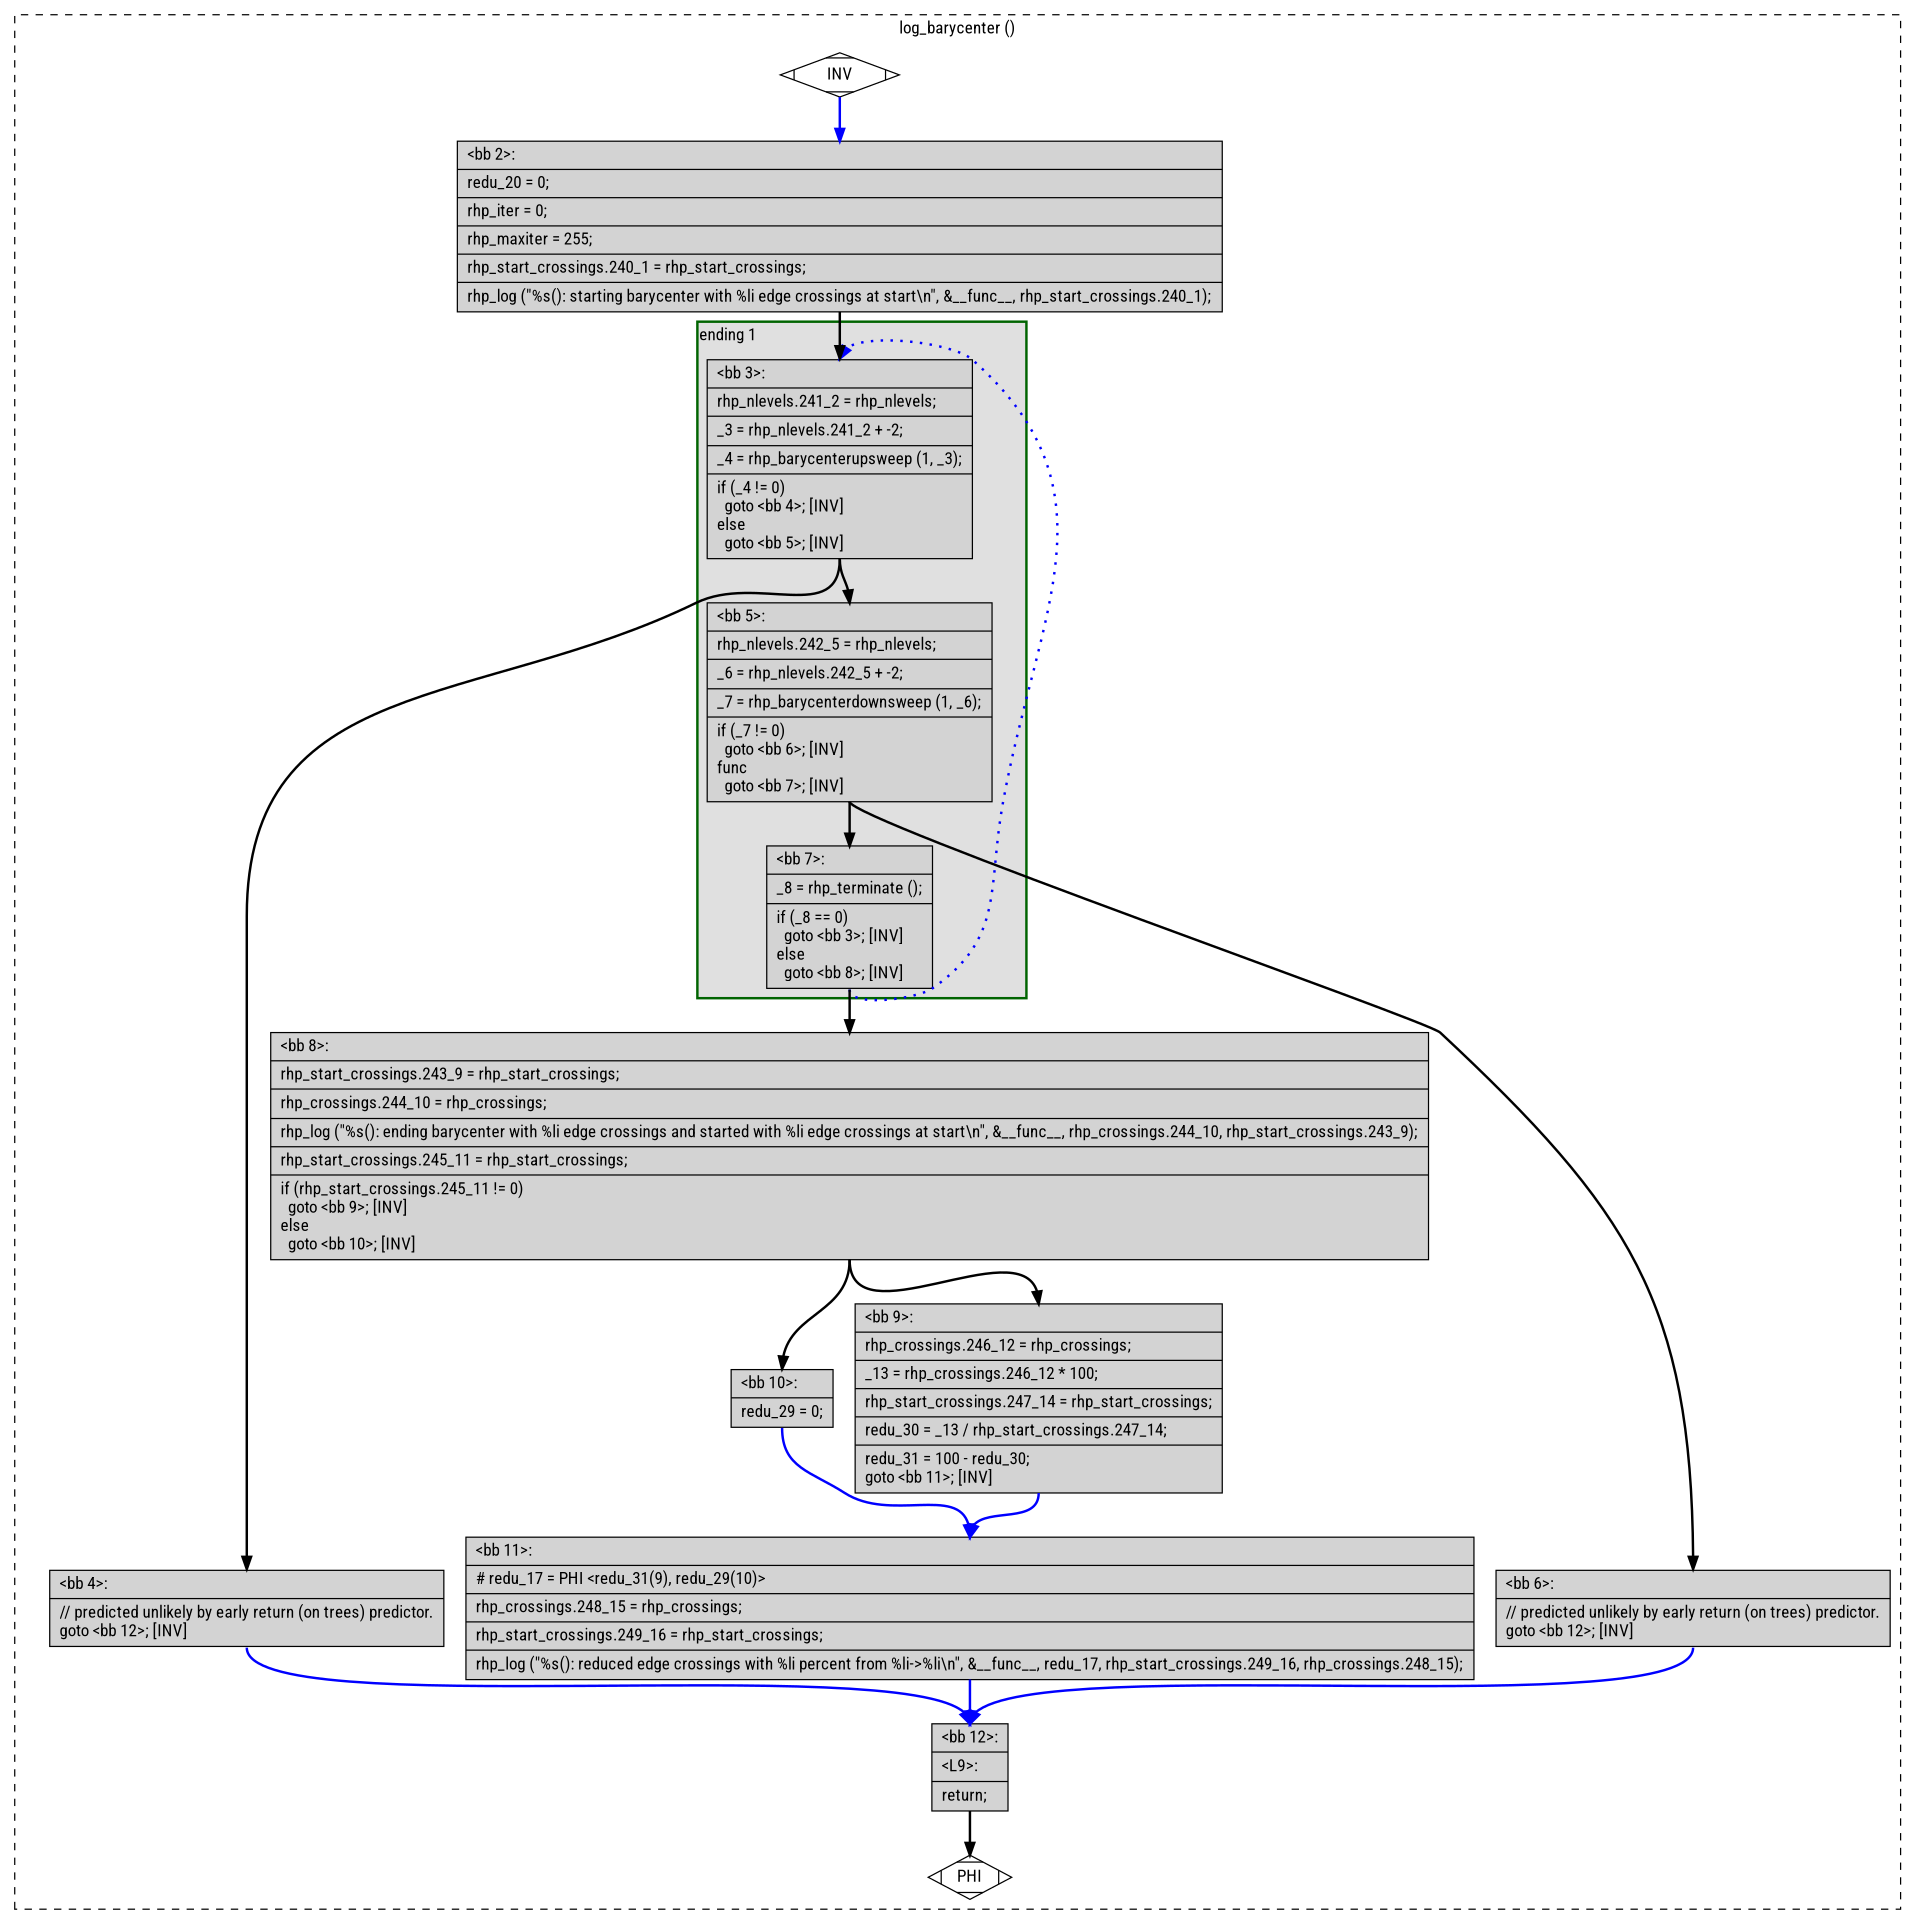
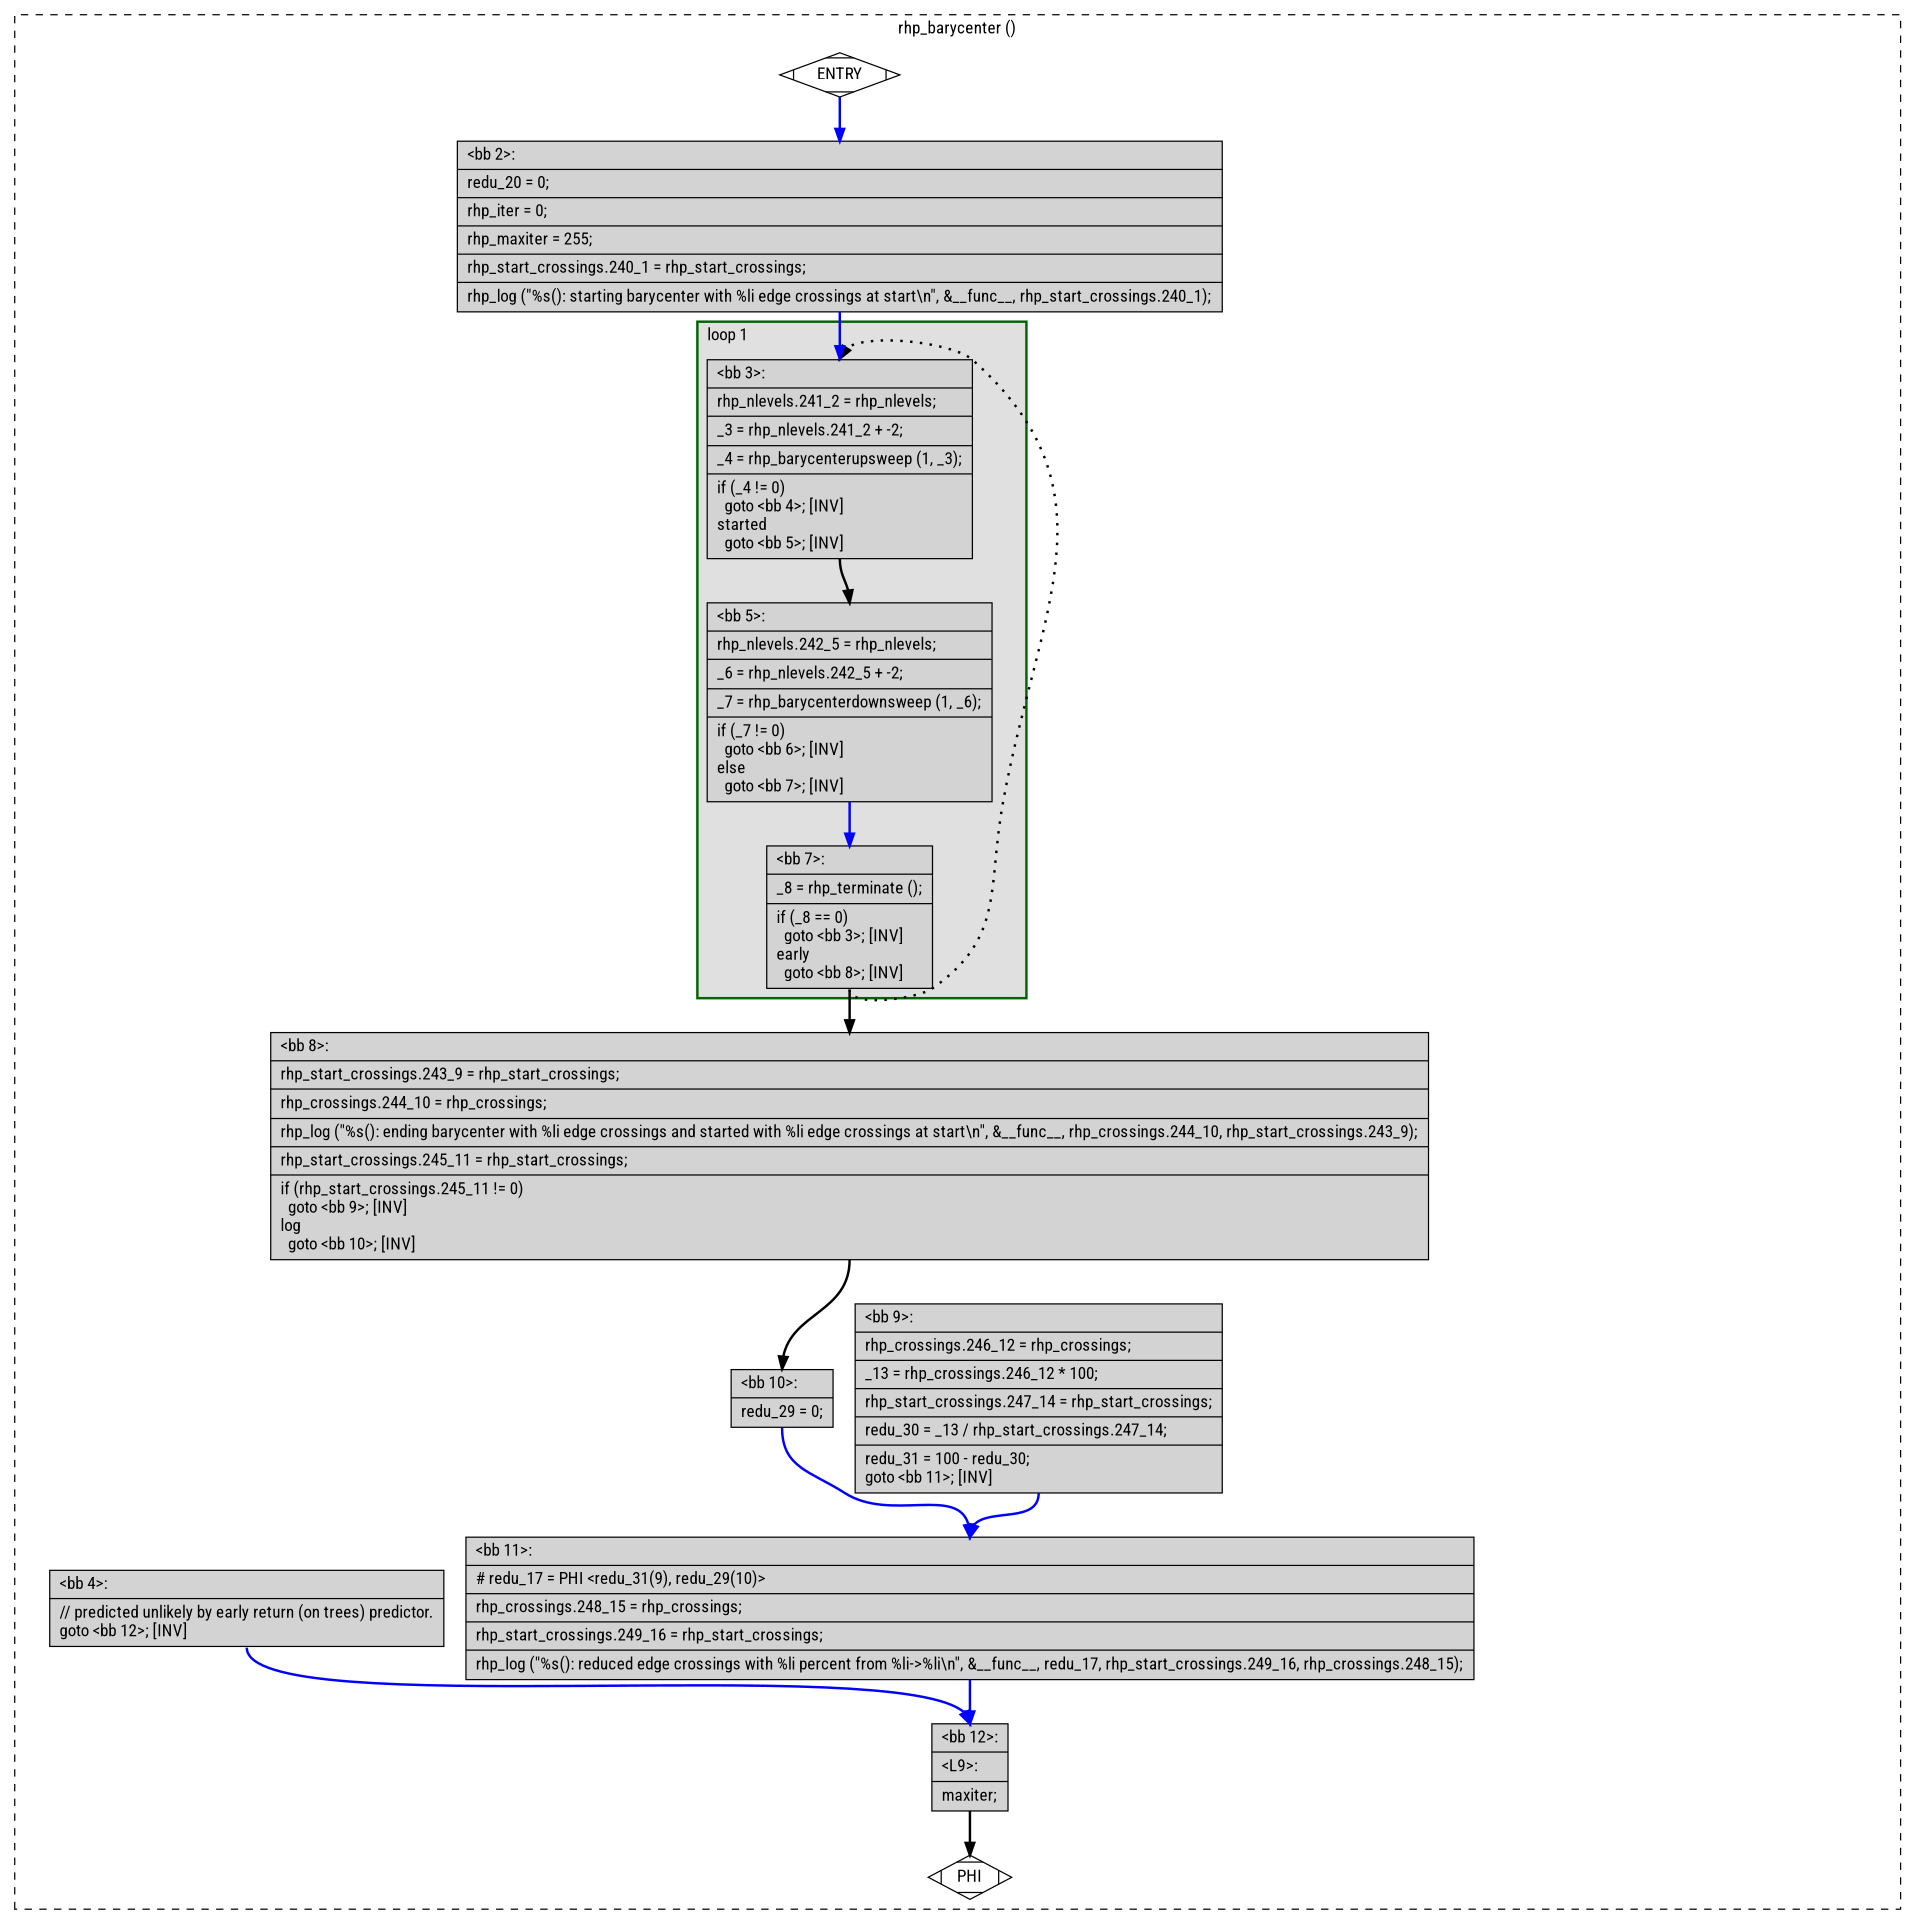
(958, 29) -> (958, 29)
(840, 75) -> (840, 75)
(840, 330) -> (840, 330)
(728, 336) -> (728, 336)
(732, 525) -> (742, 525)
(1038, 652) -> (1038, 652)
(732, 768) -> (732, 768)
(850, 818) -> (850, 818)
(255, 856) -> none
(791, 955) -> (794, 955)
(295, 1226) -> (291, 1226)
(938, 1283) -> none
(1693, 1608) -> none
(964, 1796) -> (970, 1796)
